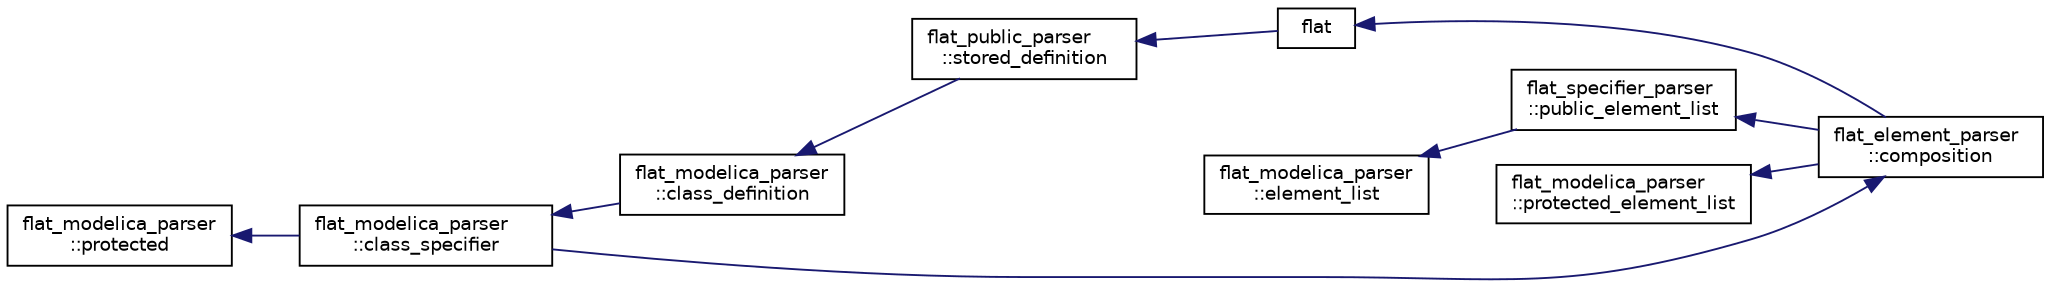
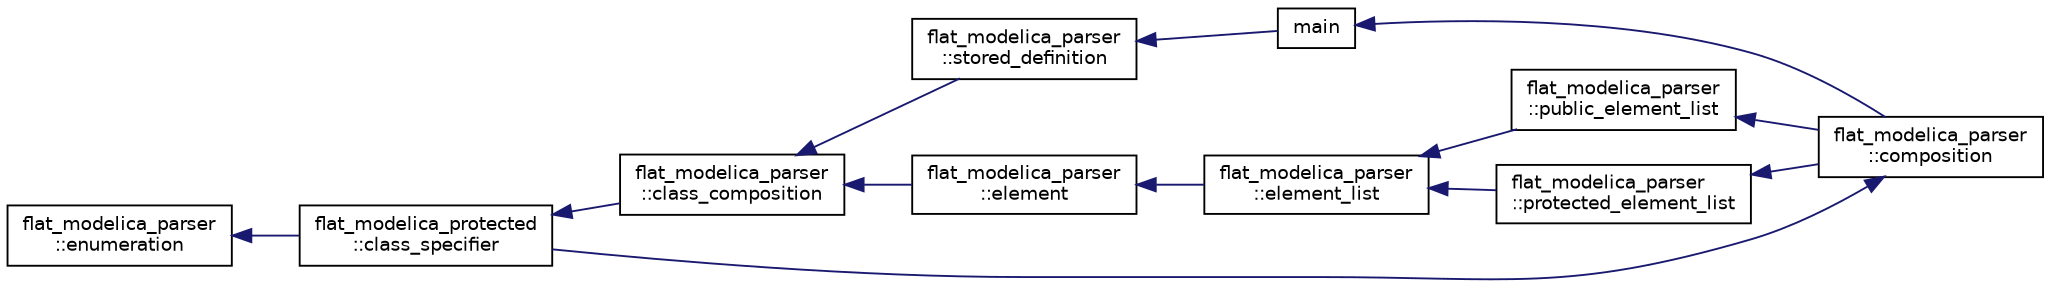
(1316, 28) -> (1316, 28)
(1024, 49) -> (1024, 49)
(1624, 100) -> (1624, 100)
(1931, 147) -> (1931, 147)
(732, 185) -> (732, 185)
none -> (1024, 185)
none -> (1472, 189)
(120, 236) -> (120, 236)
(426, 236) -> (426, 236)
